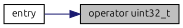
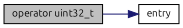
(57, 14) -> (115, 14)
